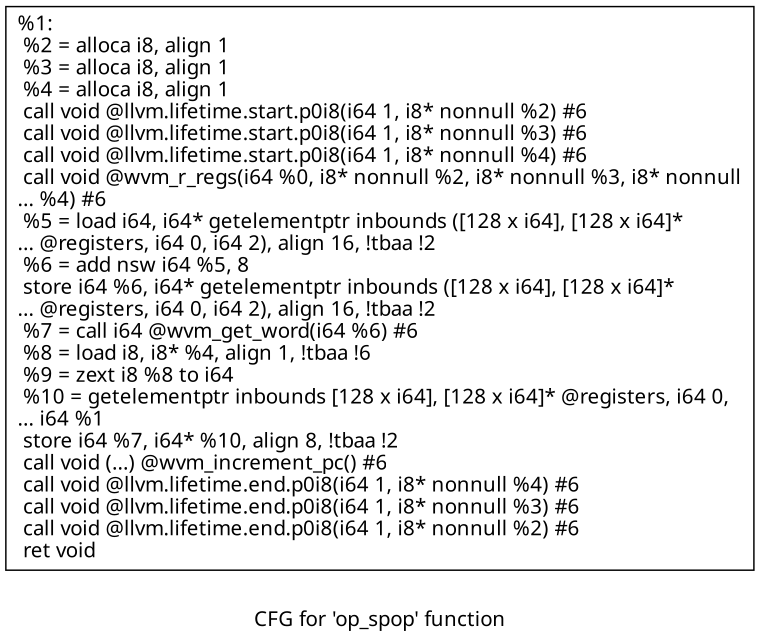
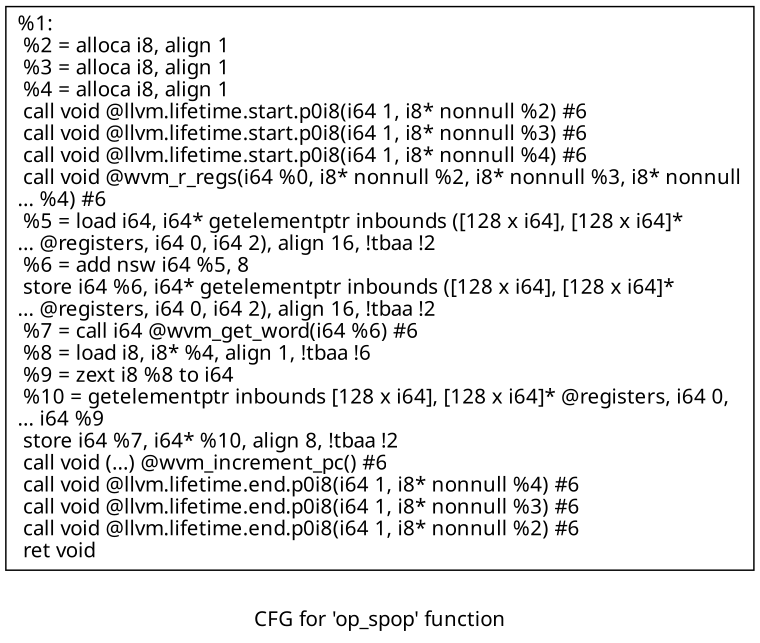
(61, 419) -> (61, 419)
